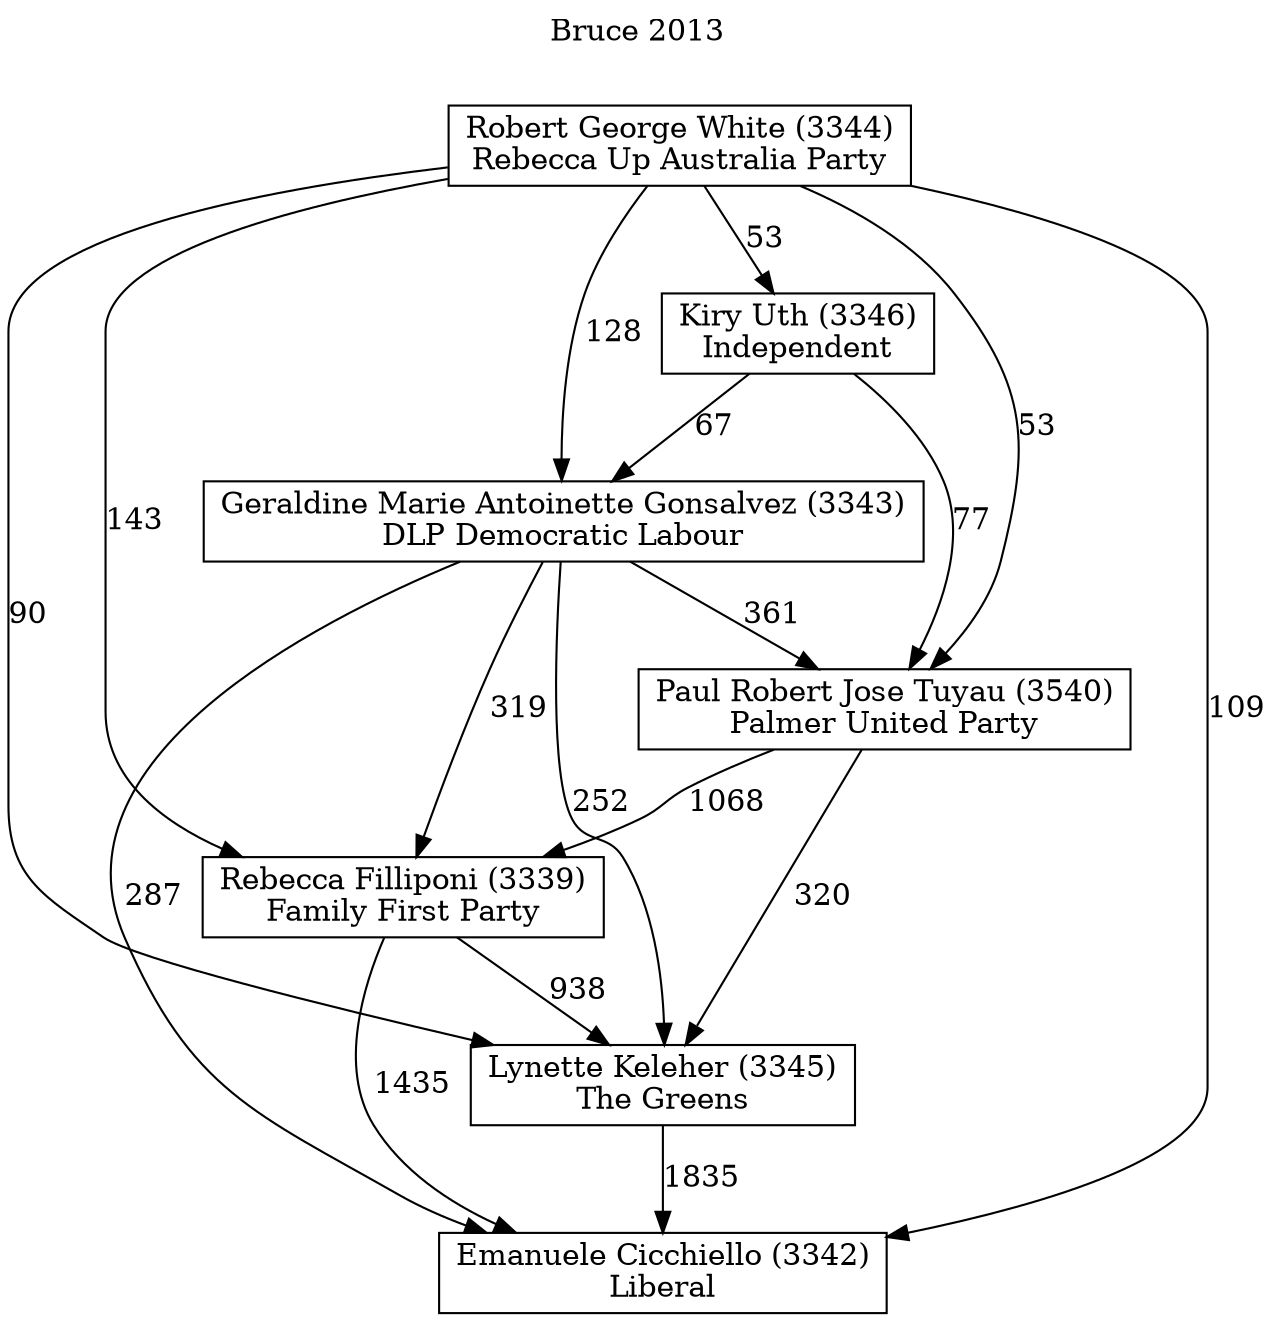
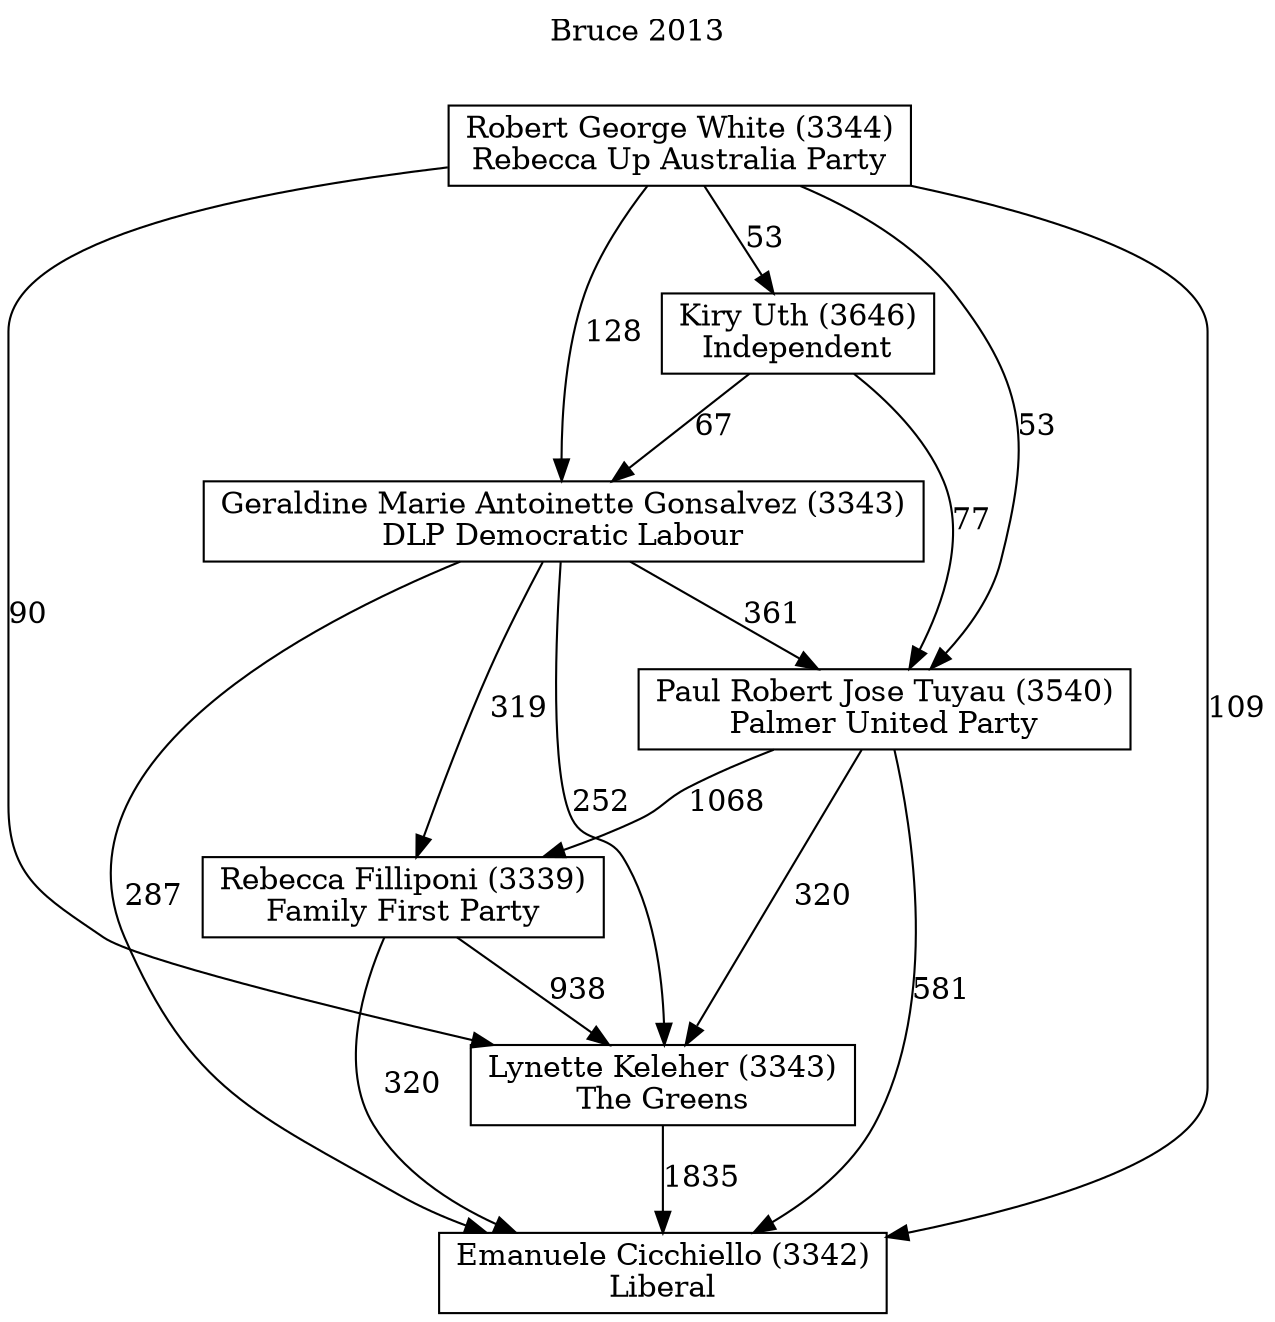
(798, 334) -> (798, 334)
(106, 421) -> none
none -> (910, 1011)
(413, 1085) -> (413, 1085)
(663, 1085) -> (663, 1085)
